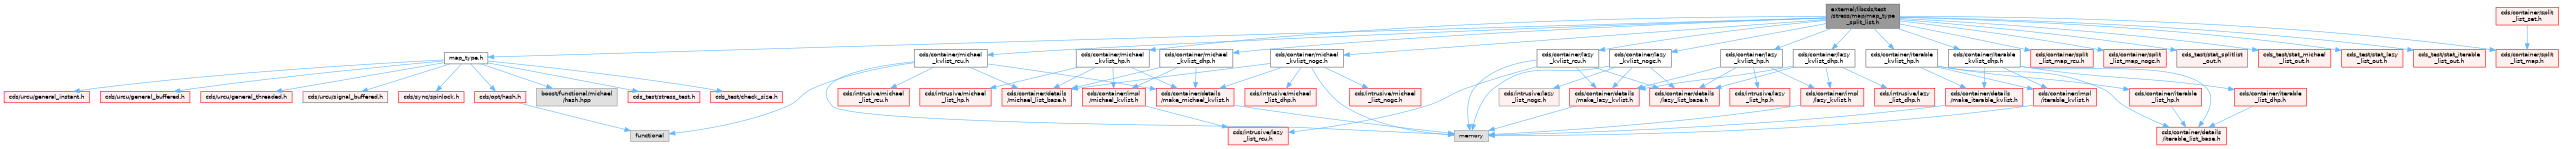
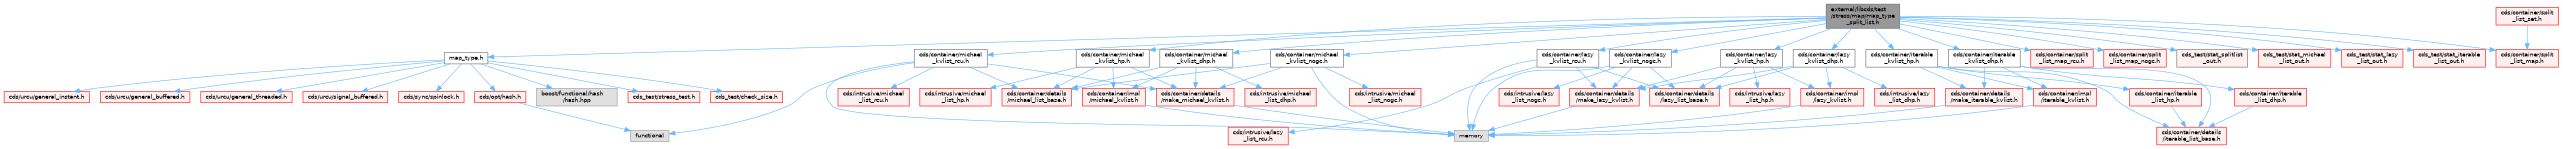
(1296, 75) -> (1236, 77)
(345, 97) -> (345, 97)
(577, 97) -> (577, 97)
(1529, 97) -> (1529, 97)
(1184, 116) -> (1297, 123)
